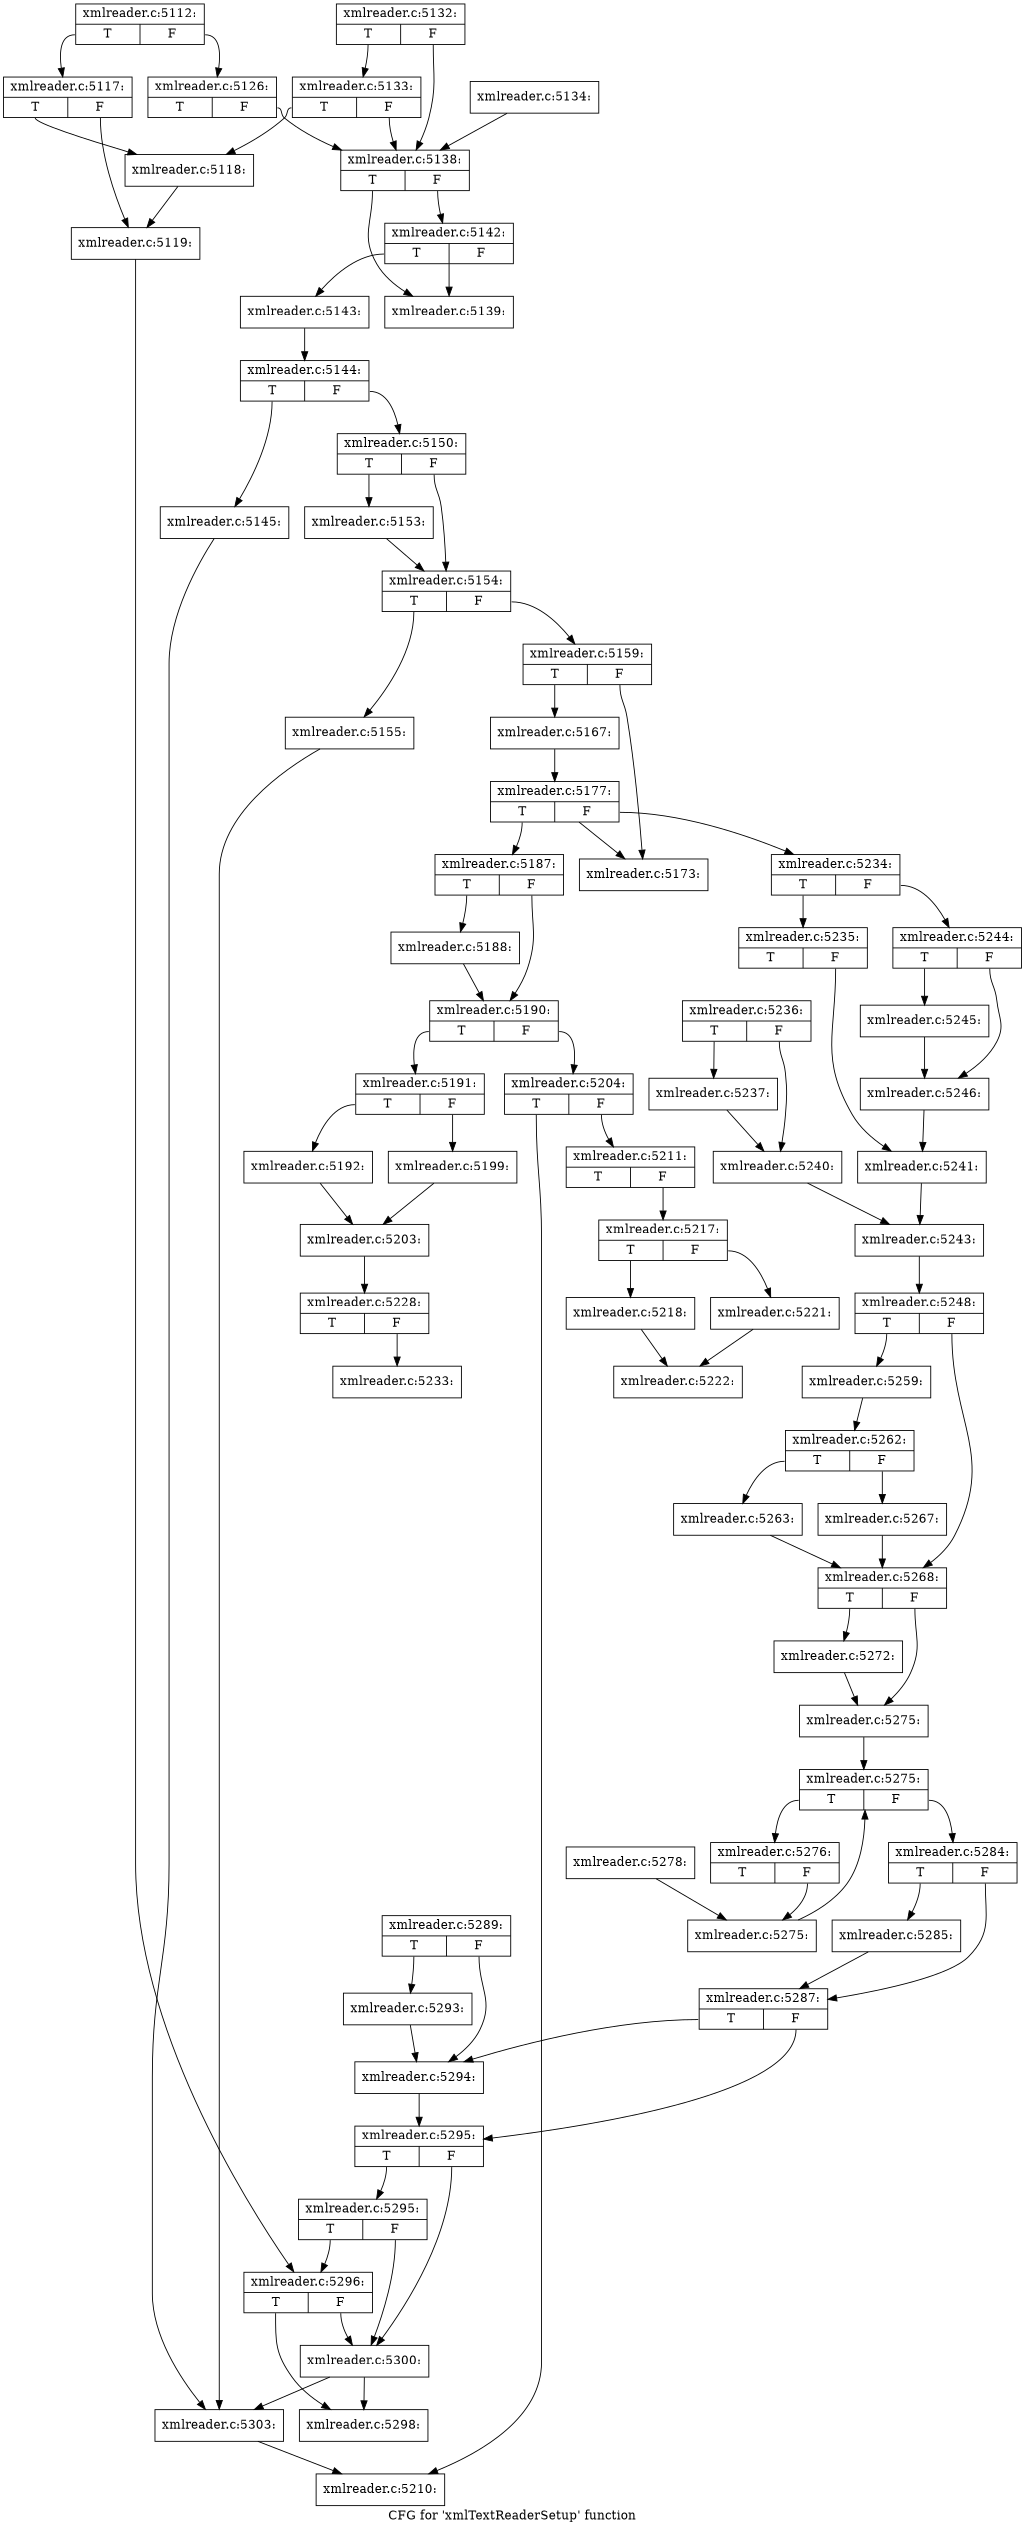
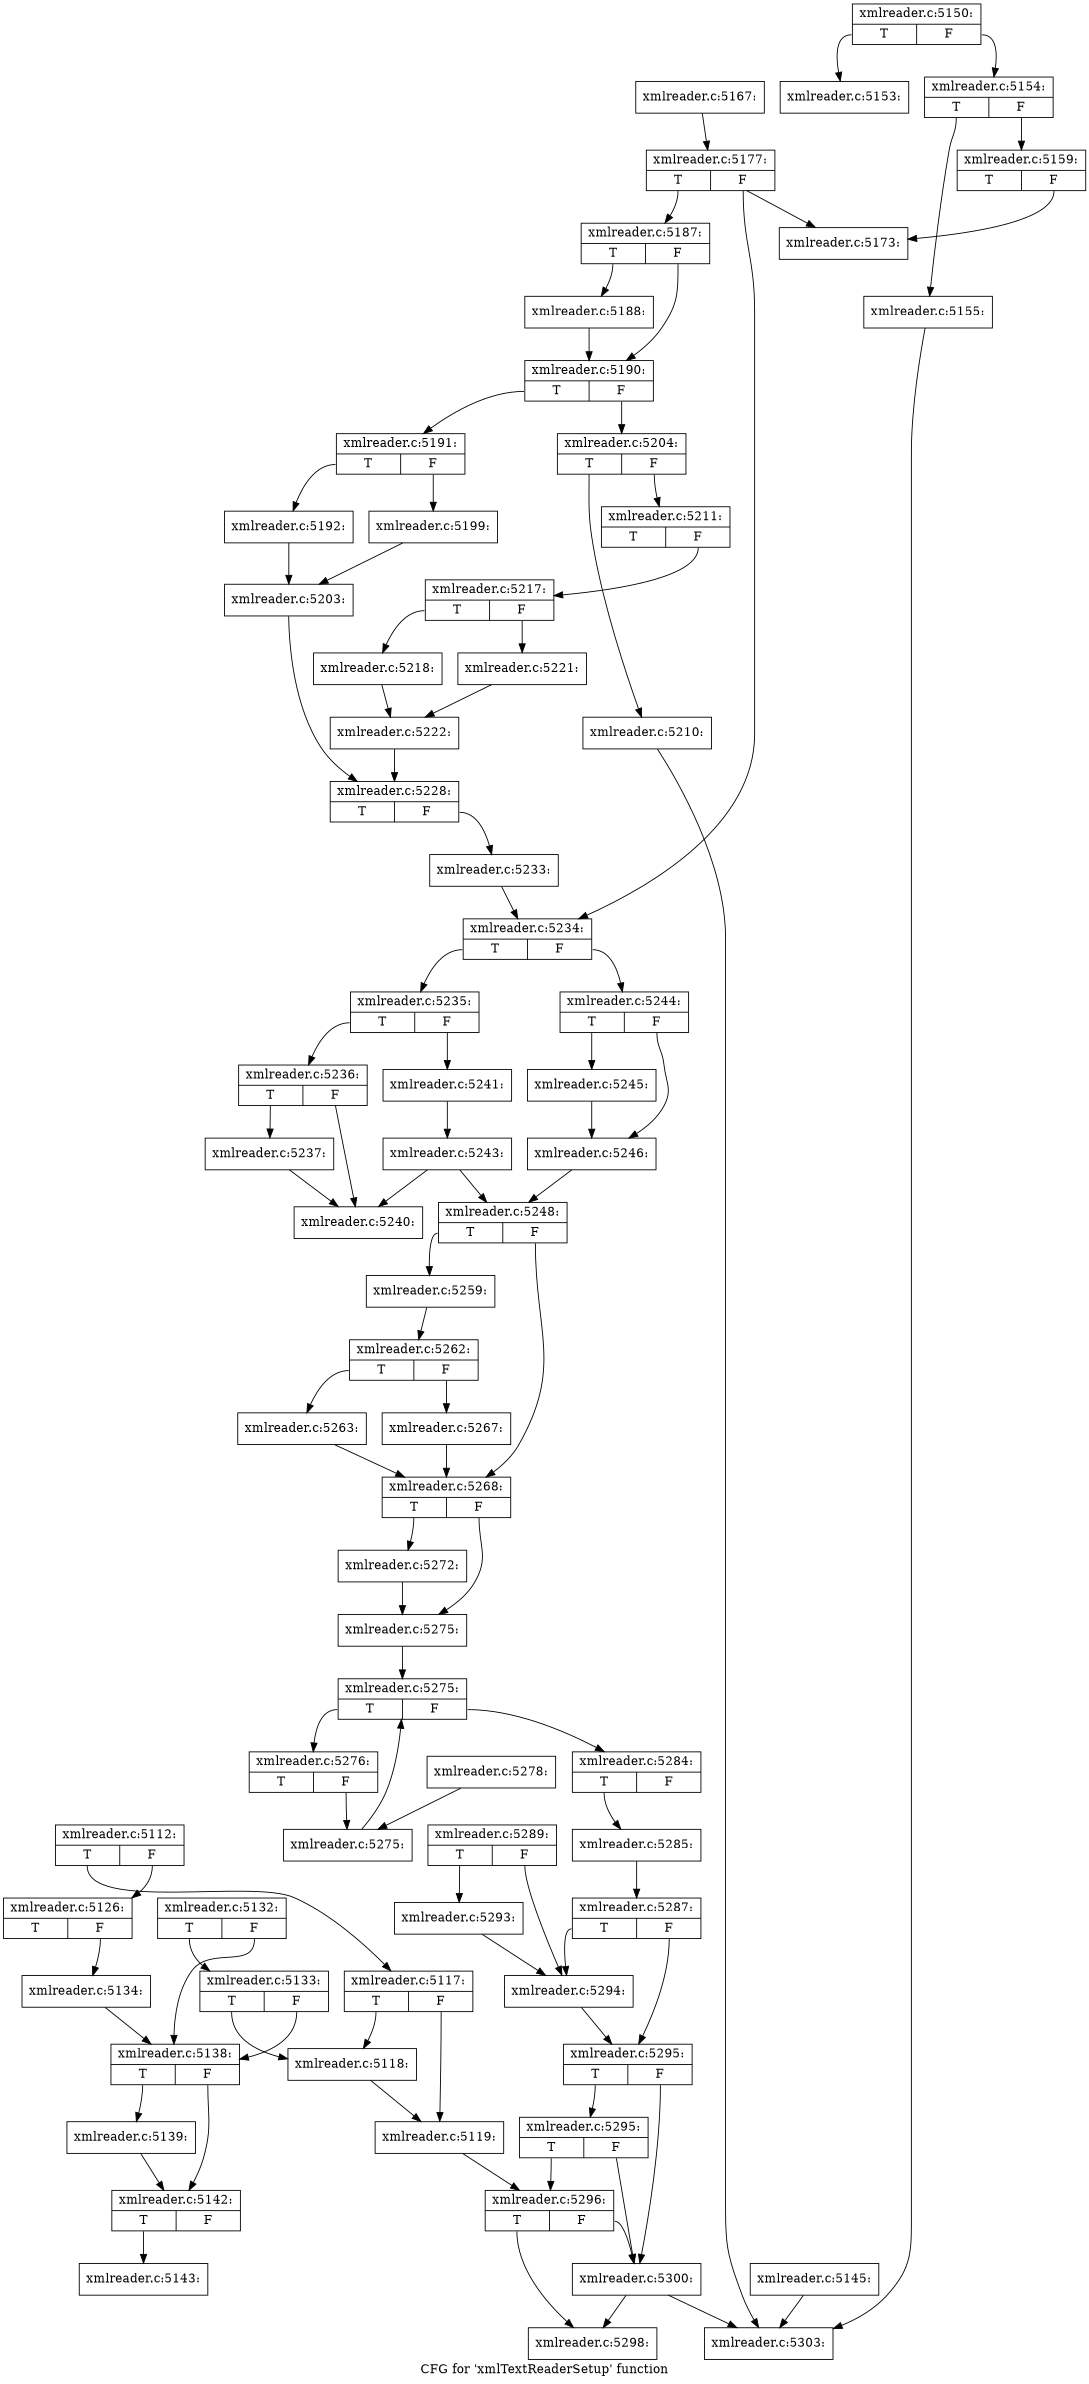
(302, 131) -> (99, 1953)
(449, 275) -> (150, 2168)
(305, 381) -> none
(402, 552) -> none
(555, 697) -> none
none -> (394, 761)
none -> (508, 899)
none -> (326, 1034)
(923, 1126) -> (554, 1183)
(845, 1202) -> (407, 1186)
(942, 1972) -> none
(296, 2456) -> (726, 1530)
